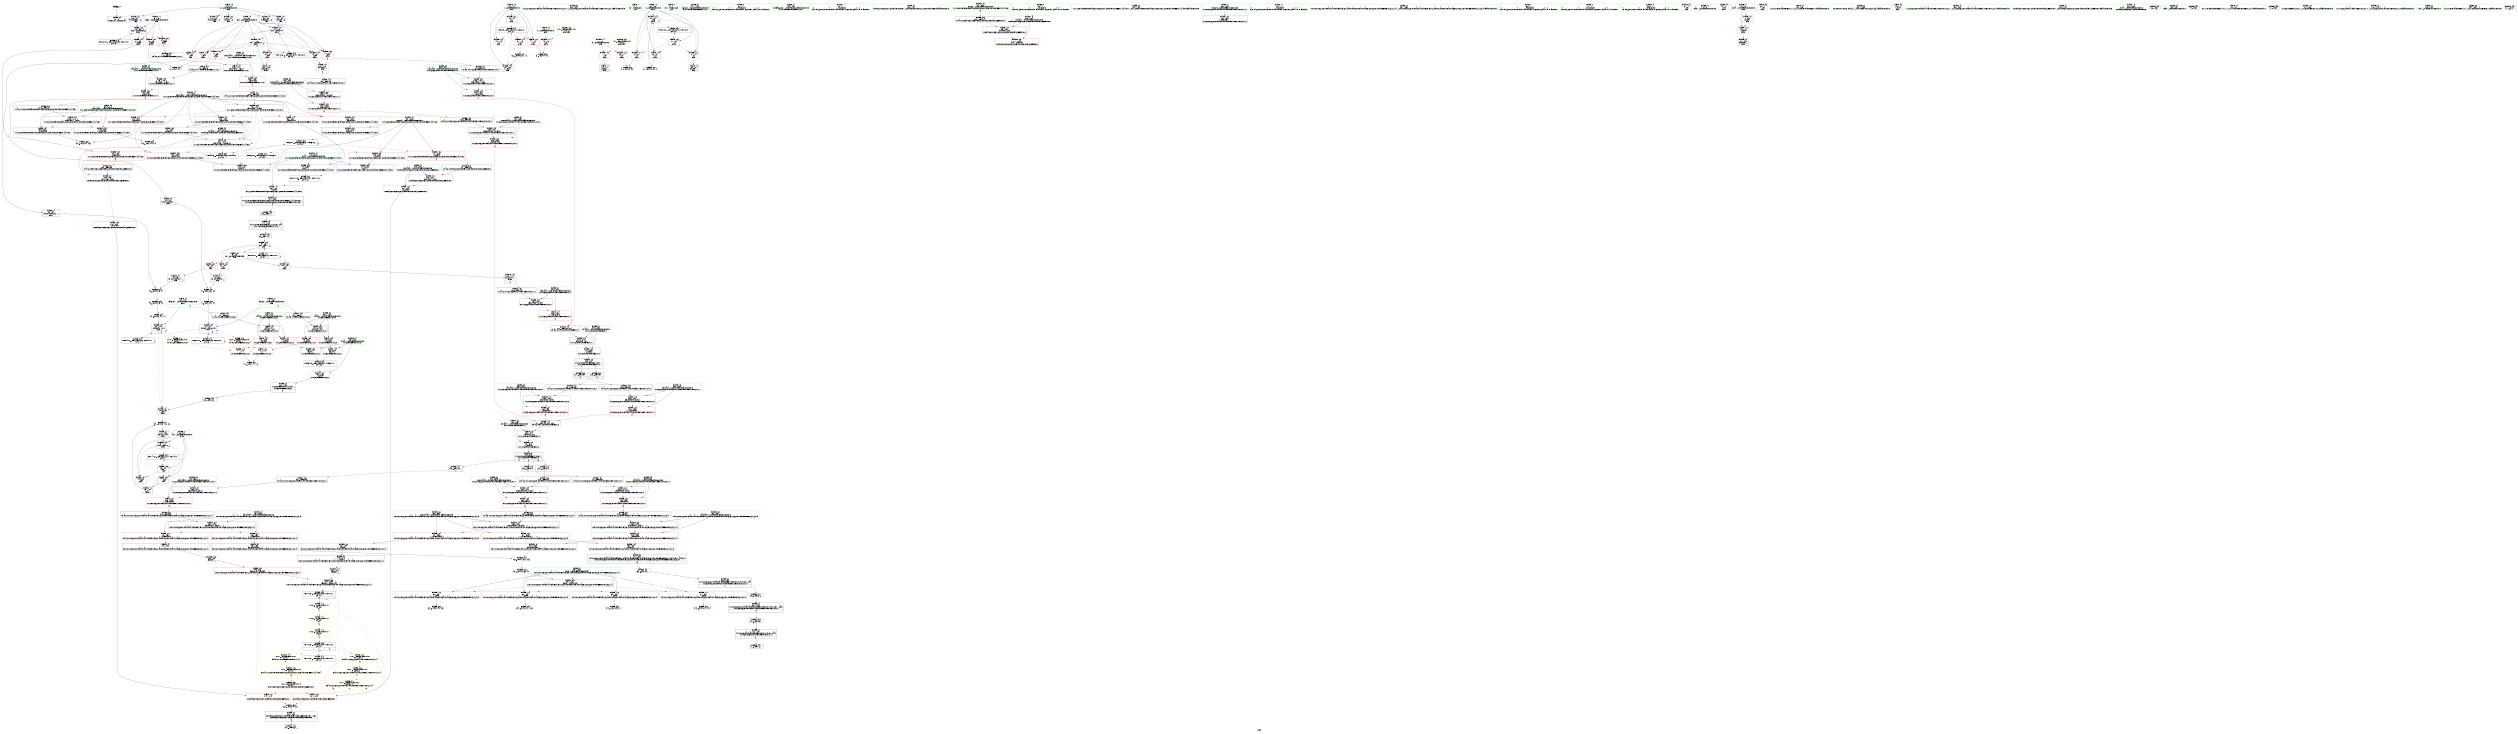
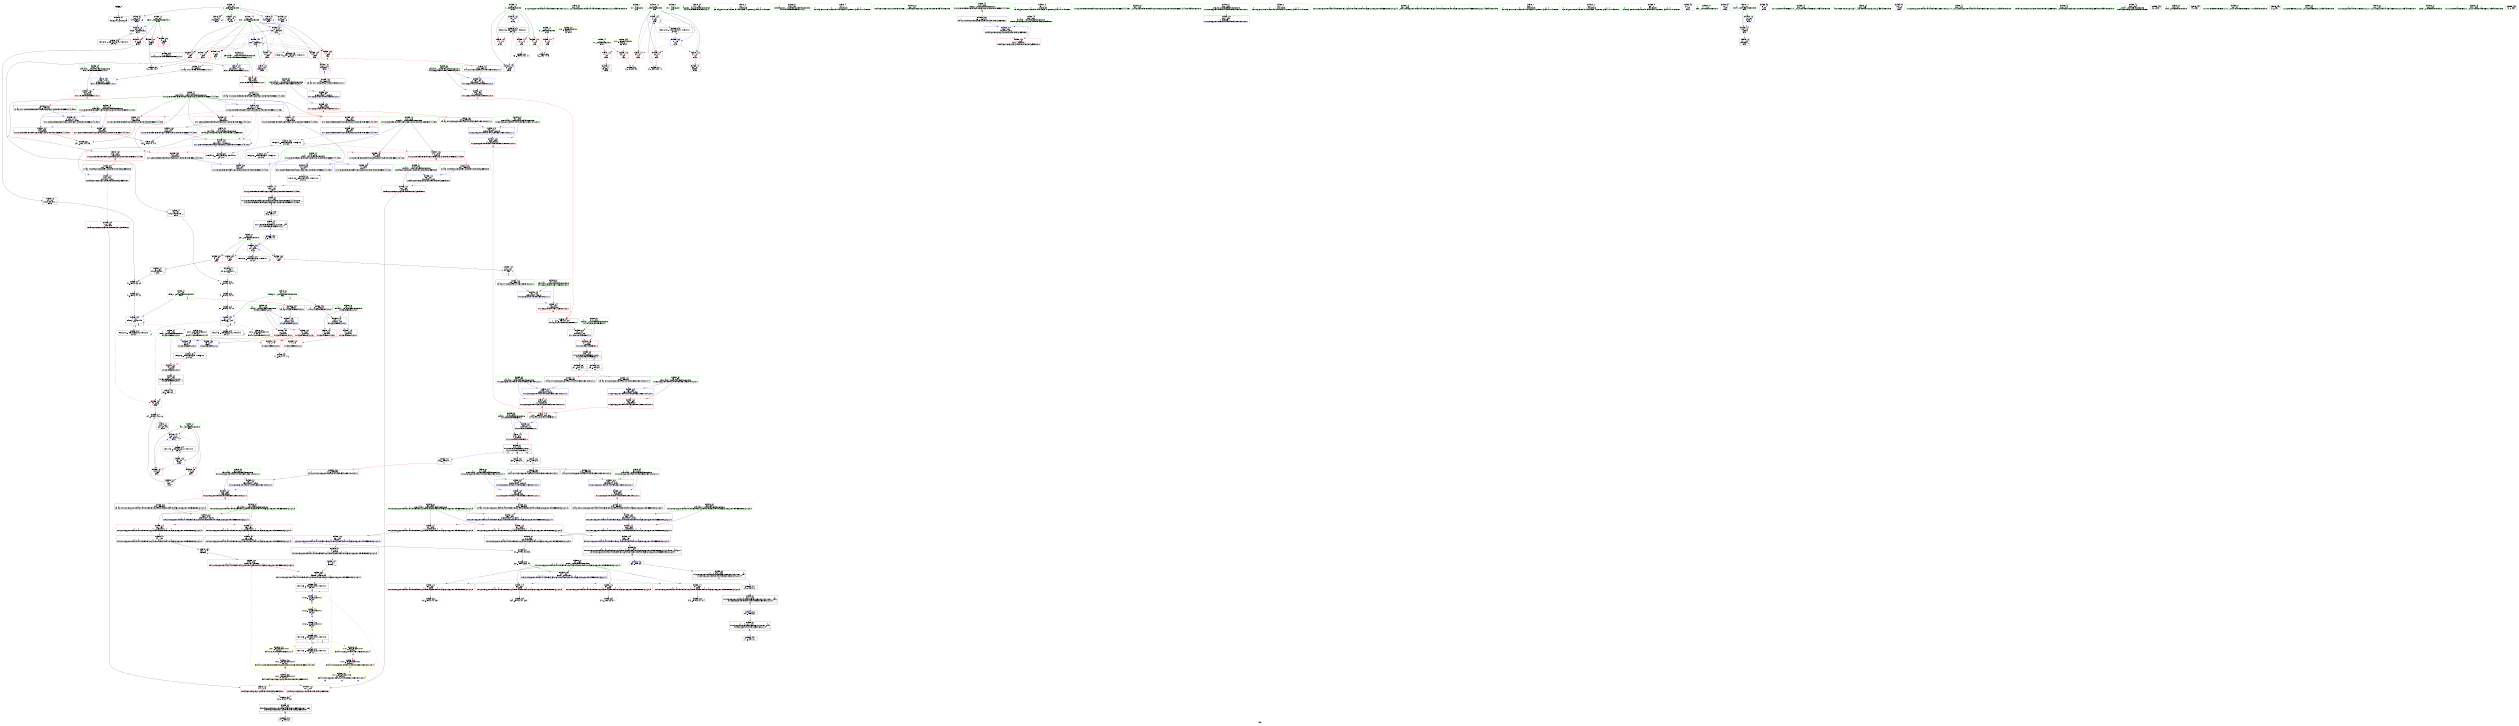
(251, 249) -> (251, 242)
